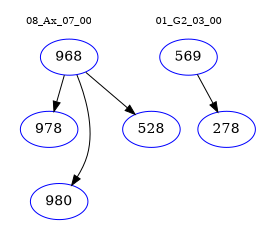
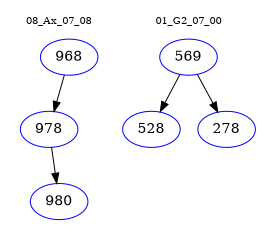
(59, 22) -> (59, 22)
(189, 22) -> (189, 22)
(99, 84) -> (172, 89)
(90, 126) -> (53, 160)
